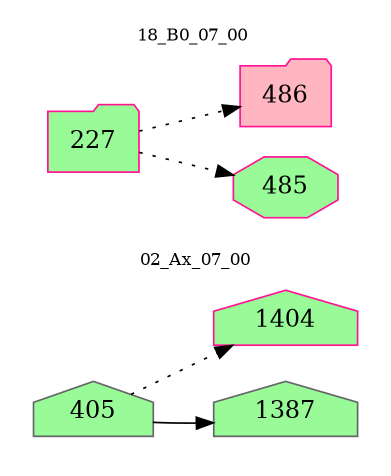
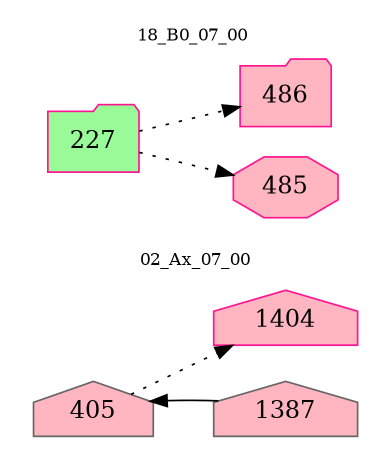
(286, 187) -> (286, 187)
(286, 321) -> (286, 321)
(93, 412) -> (93, 412)
(286, 412) -> (286, 412)
(174, 423) -> (193, 400)
